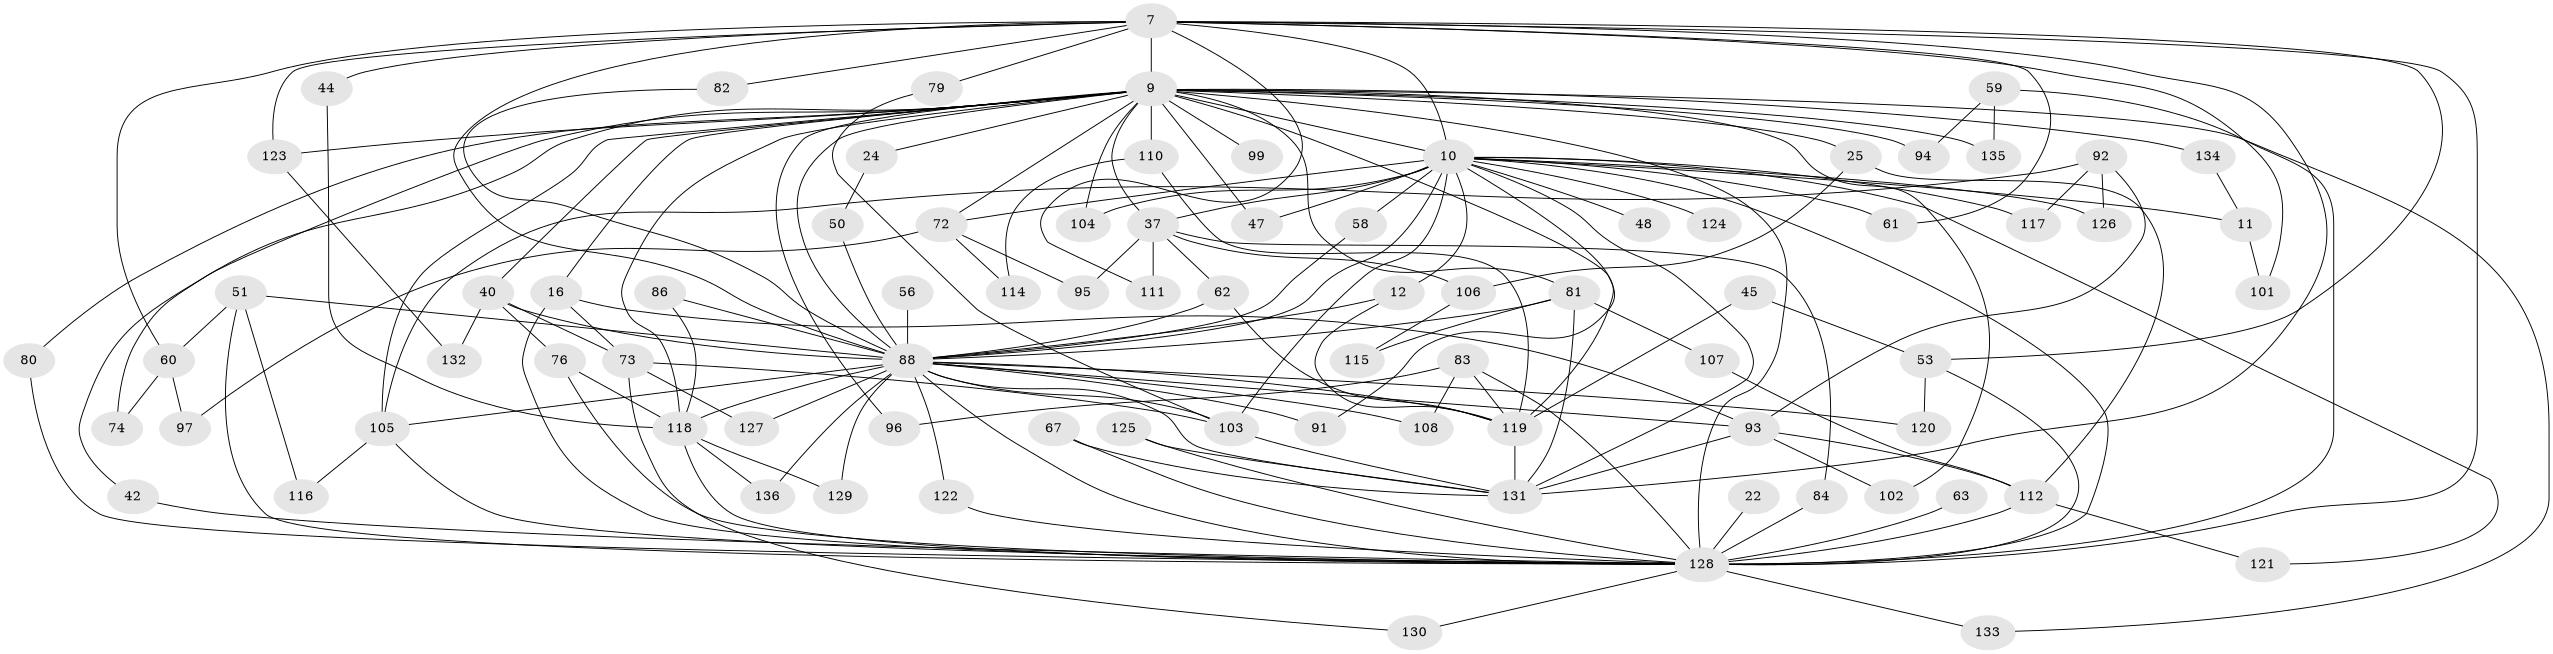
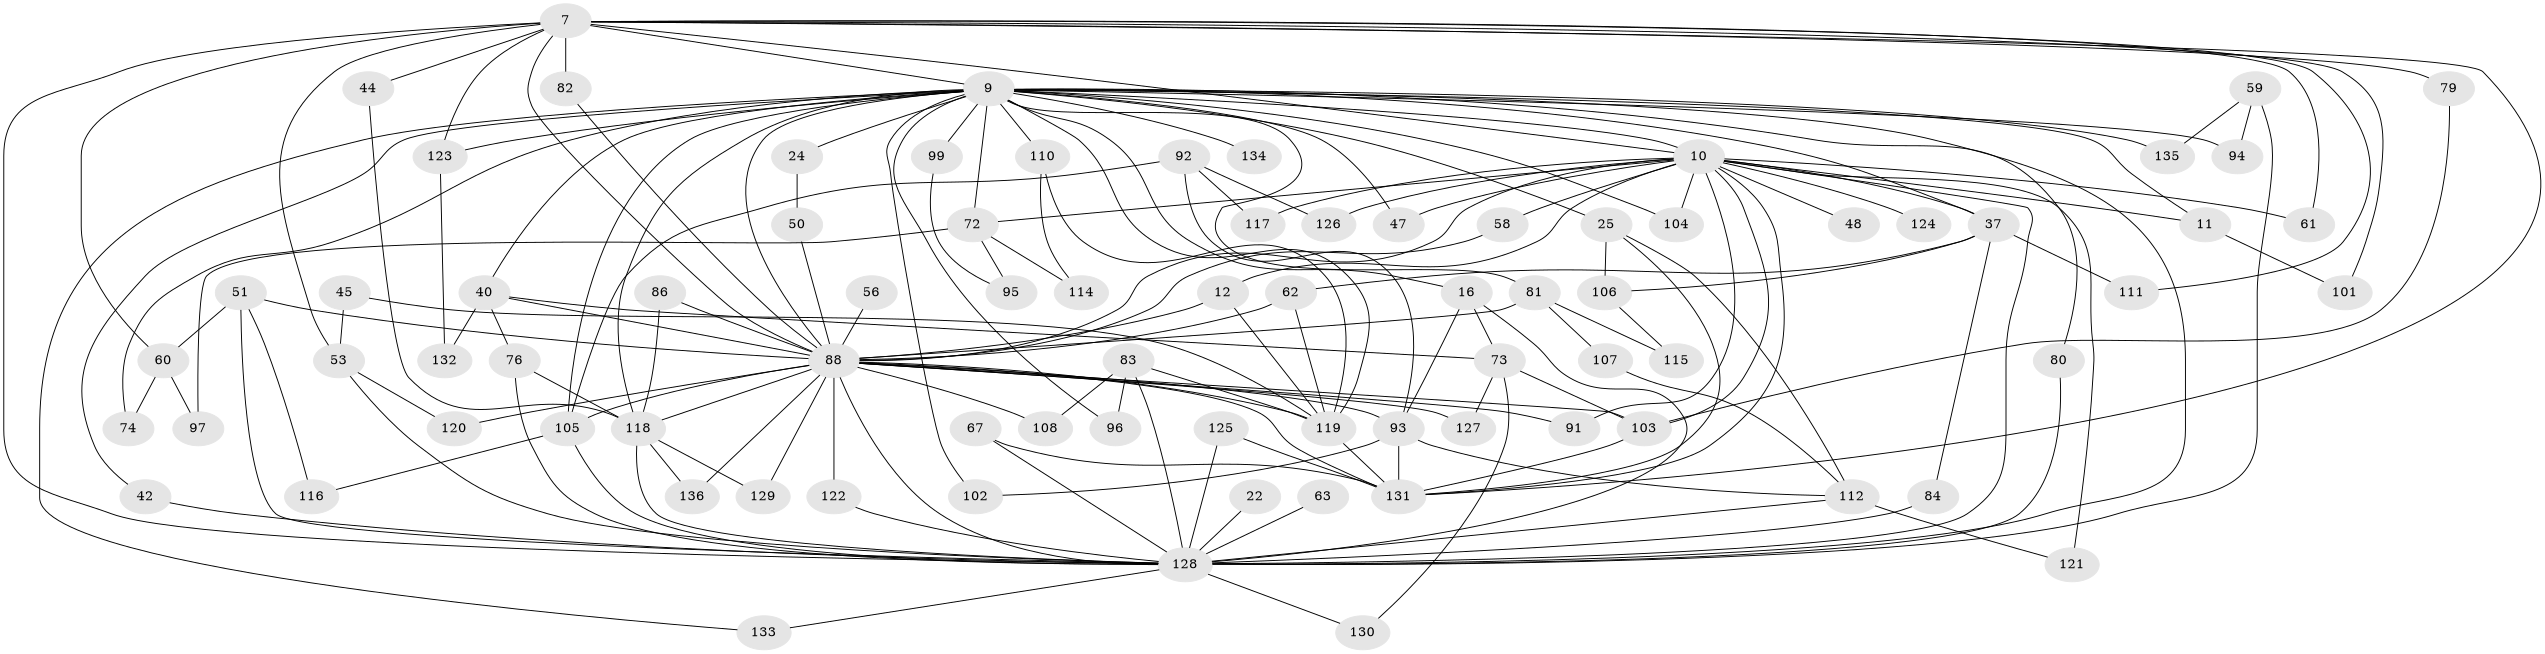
(2227, 191) -> (1614, 102)
(1118, 259) -> (938, 241)
(1567, 387) -> (1698, 430)
